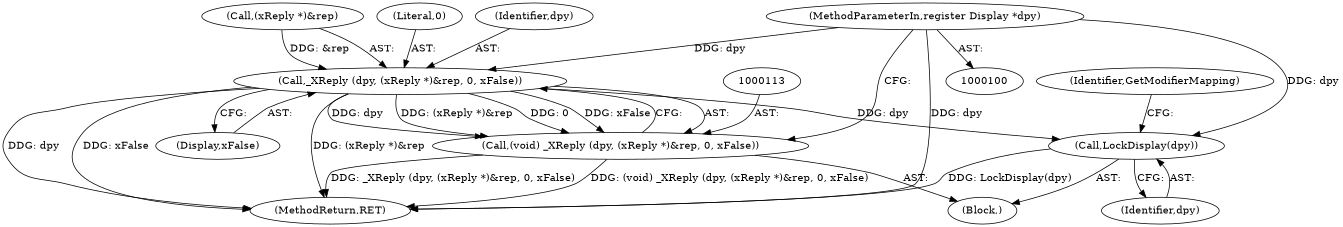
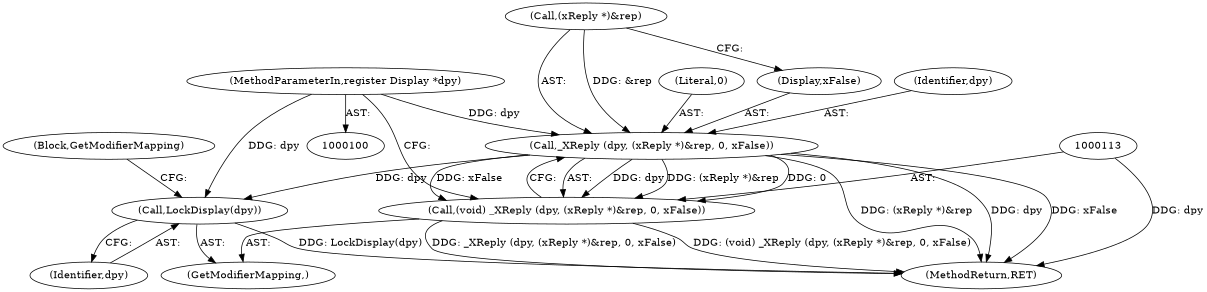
(1155, 81) -> (109, 146)
(235, 99) -> (701, 48)
(746, 201) -> (1136, 235)
(982, 211) -> (248, 275)
